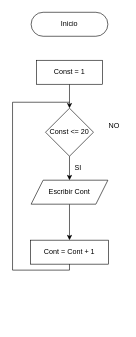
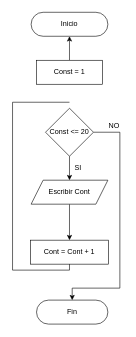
(69, 94) -> (69, 50)
none -> (72, 290)
none -> (72, 312)
